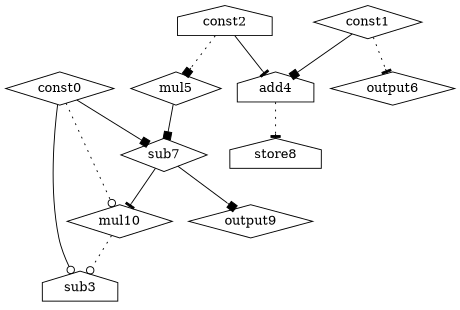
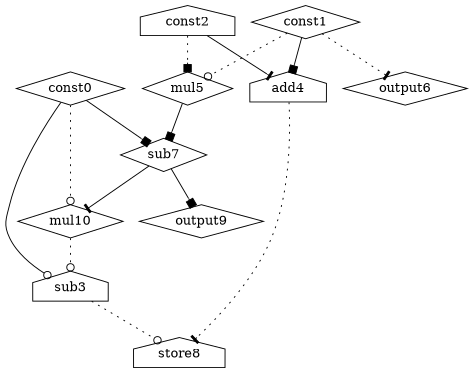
none -> (249, 54)
none -> (123, 320)
